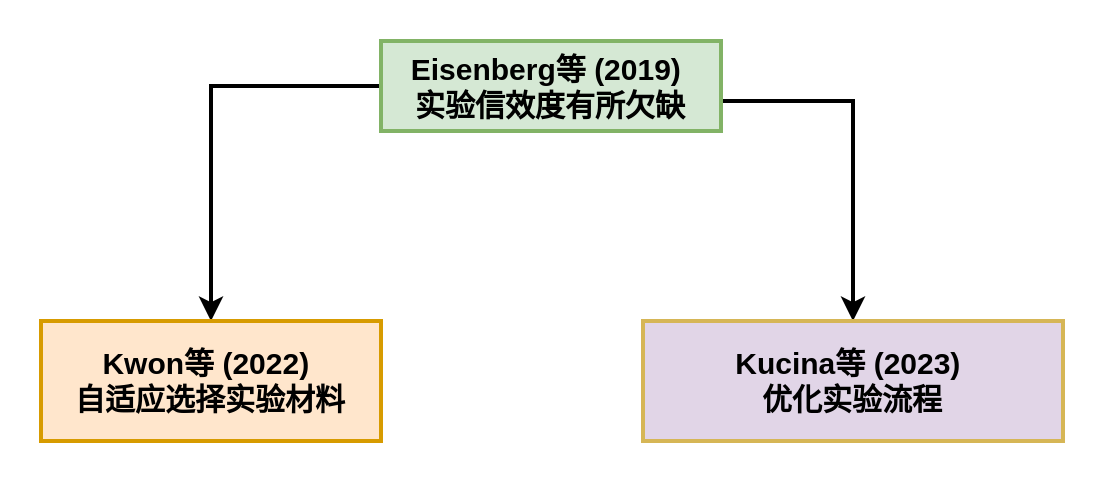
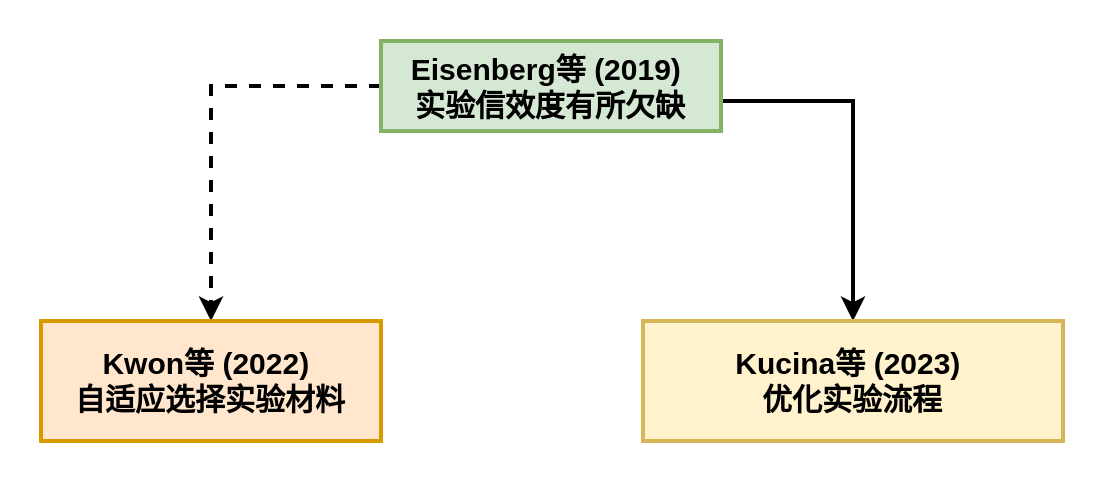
(211, 89) -> (211, 89)
(853, 381) -> (853, 381)
